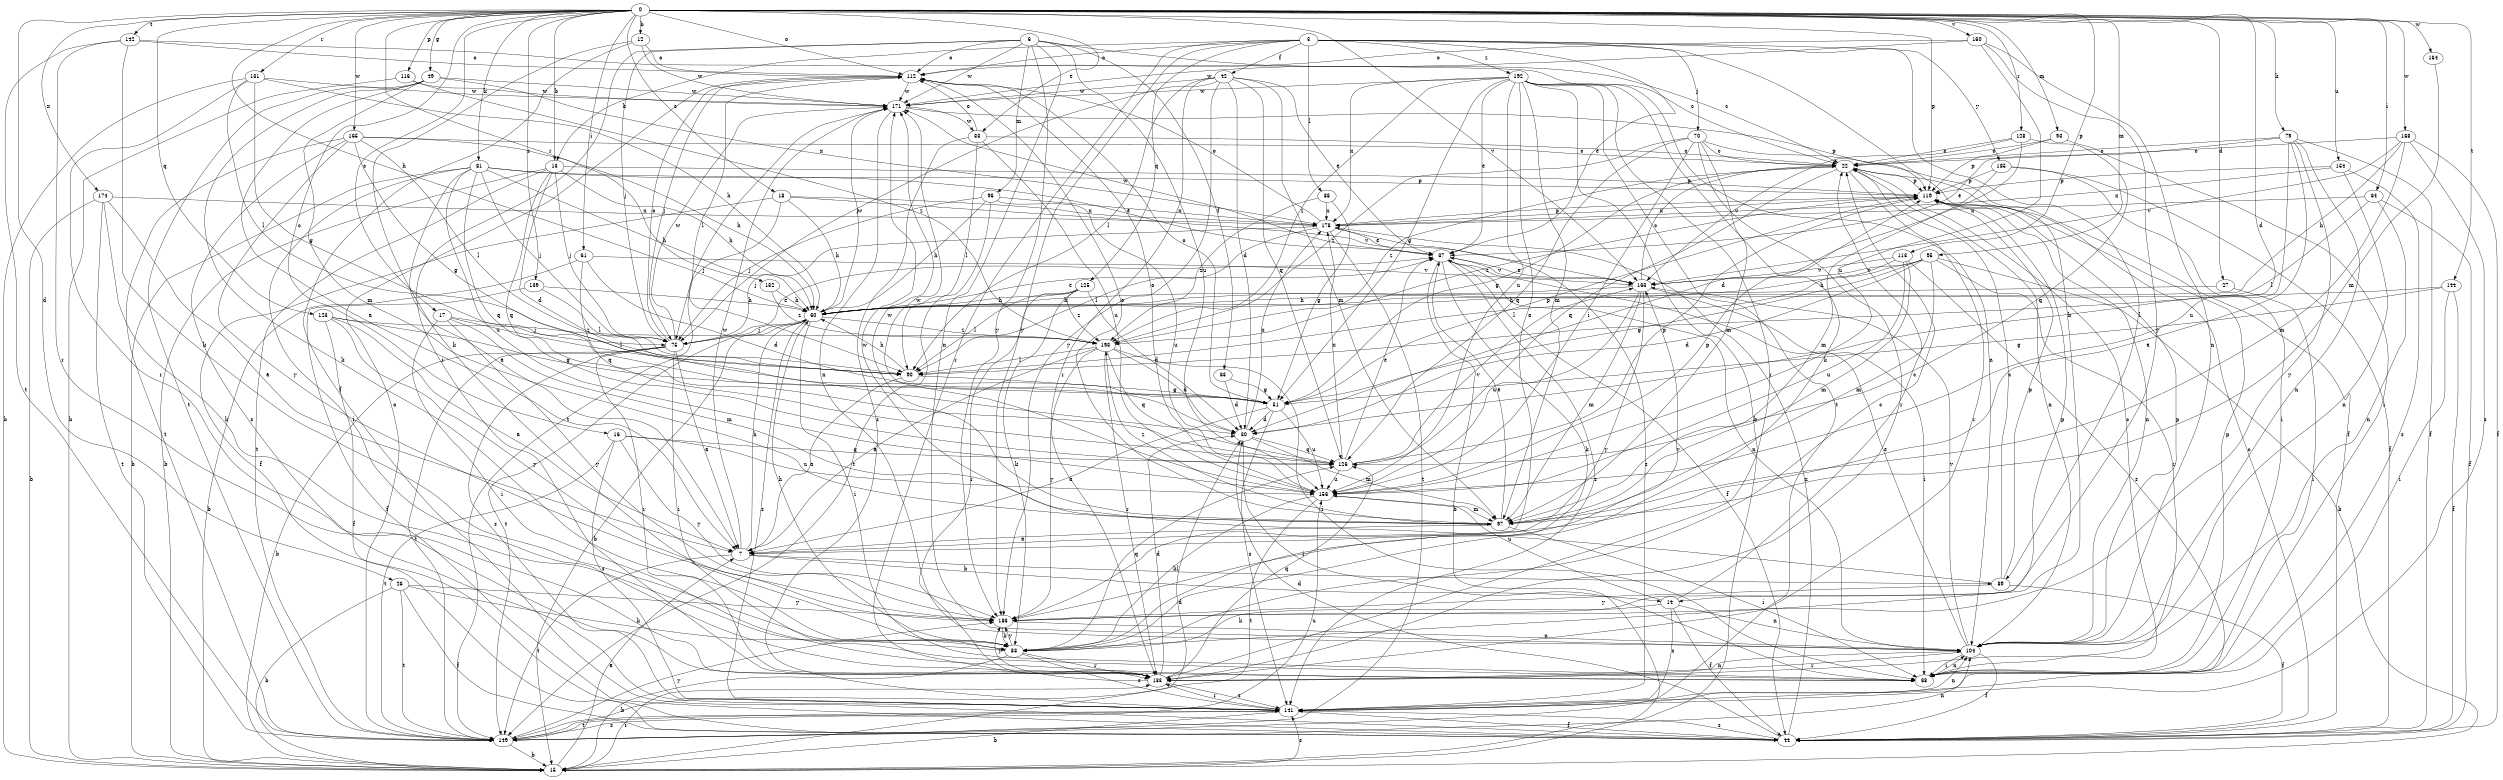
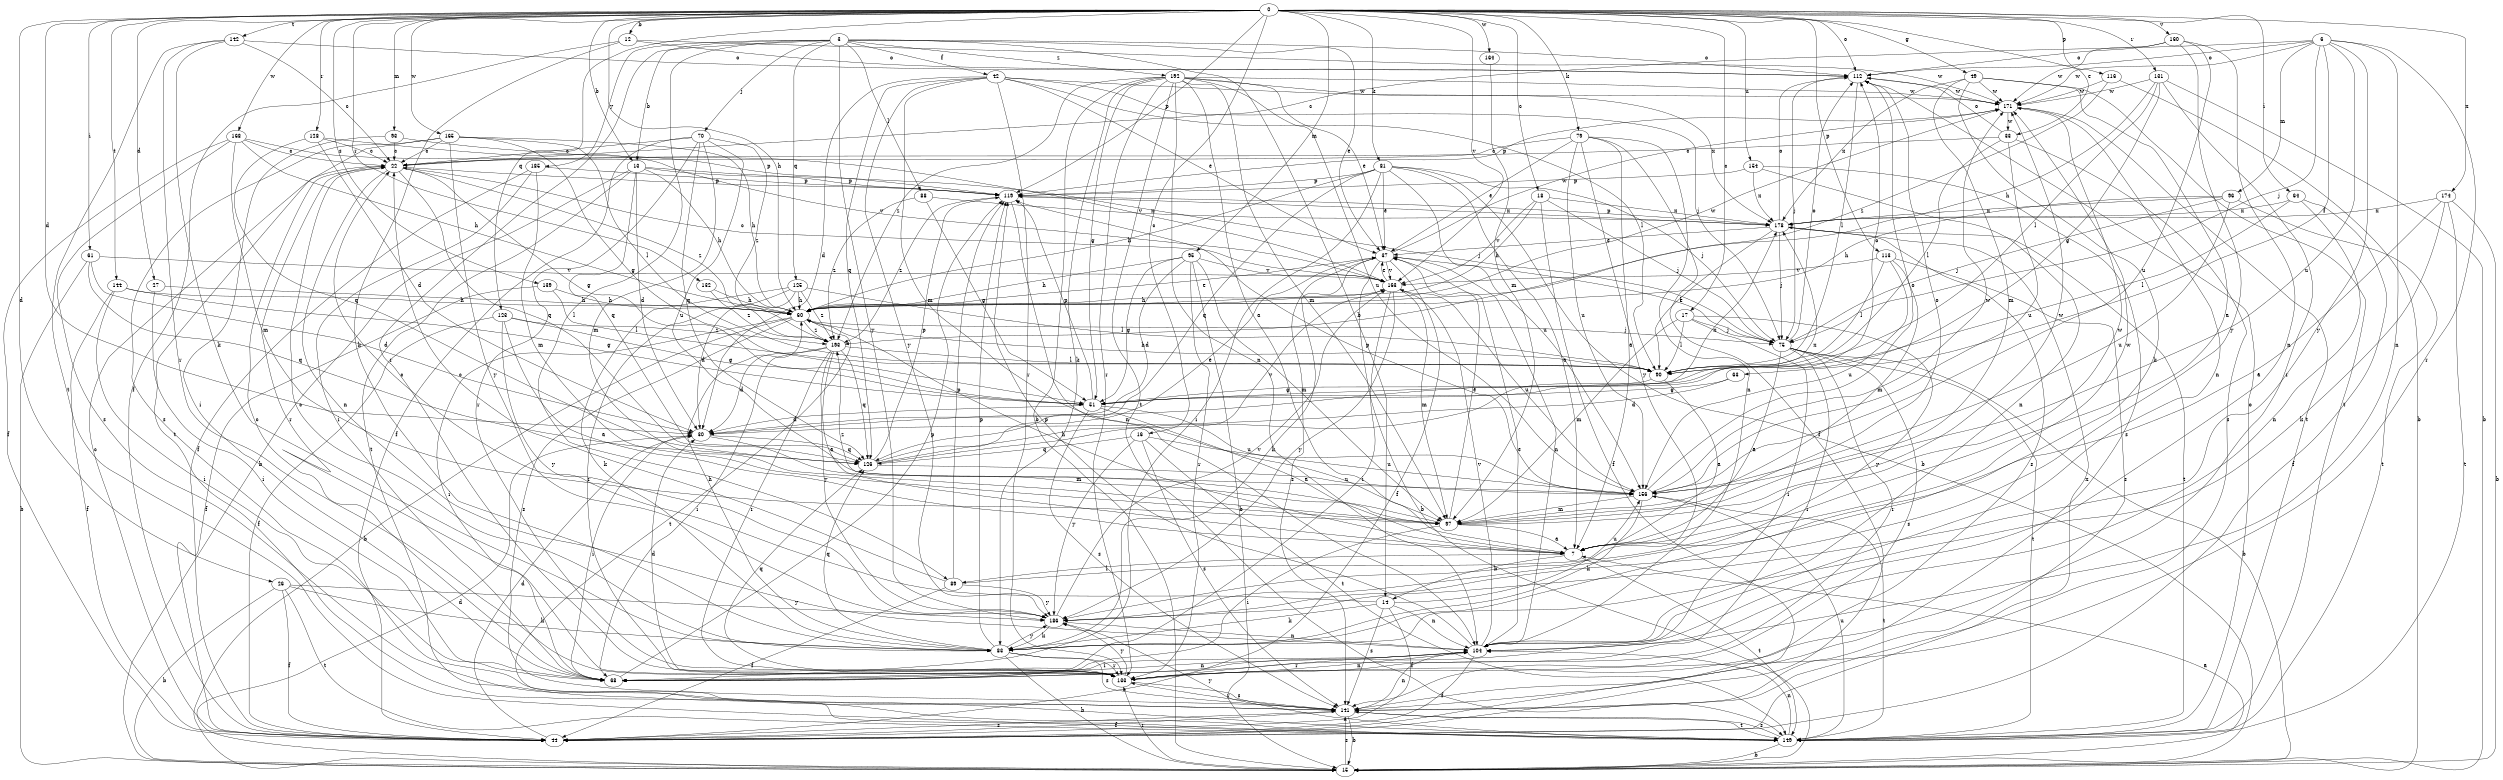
(695, 192) -> none
(1589, 316) -> (682, 316)
